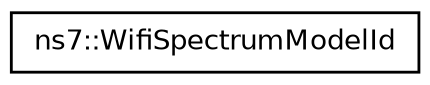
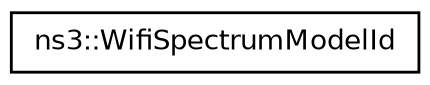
(215, 42) -> (215, 42)
